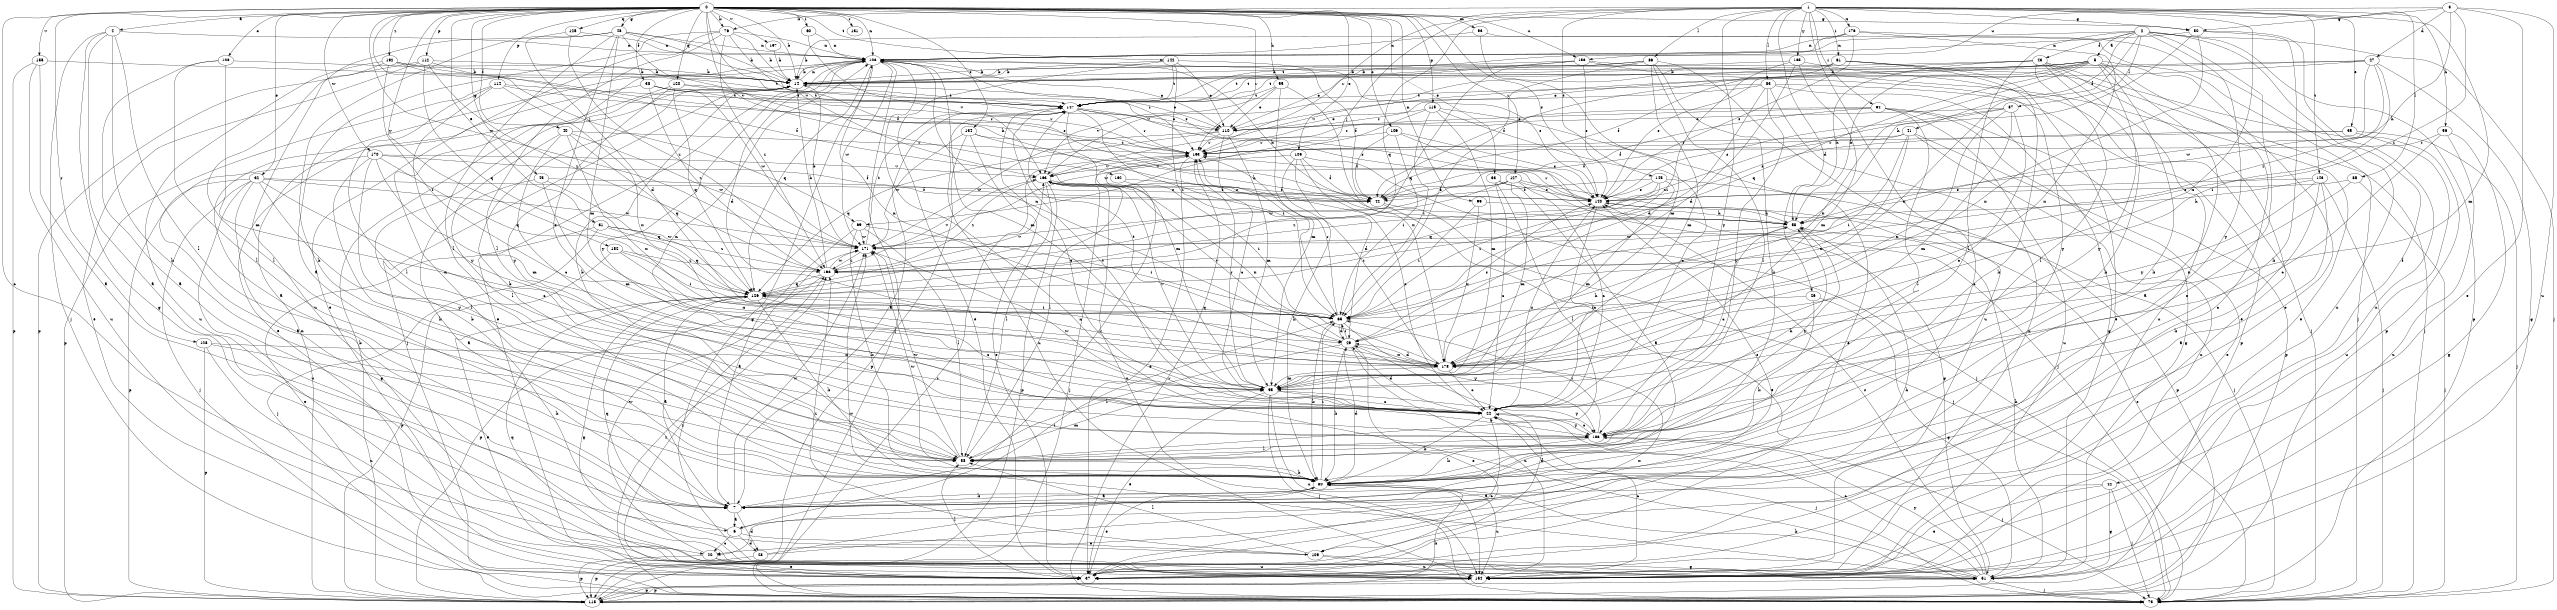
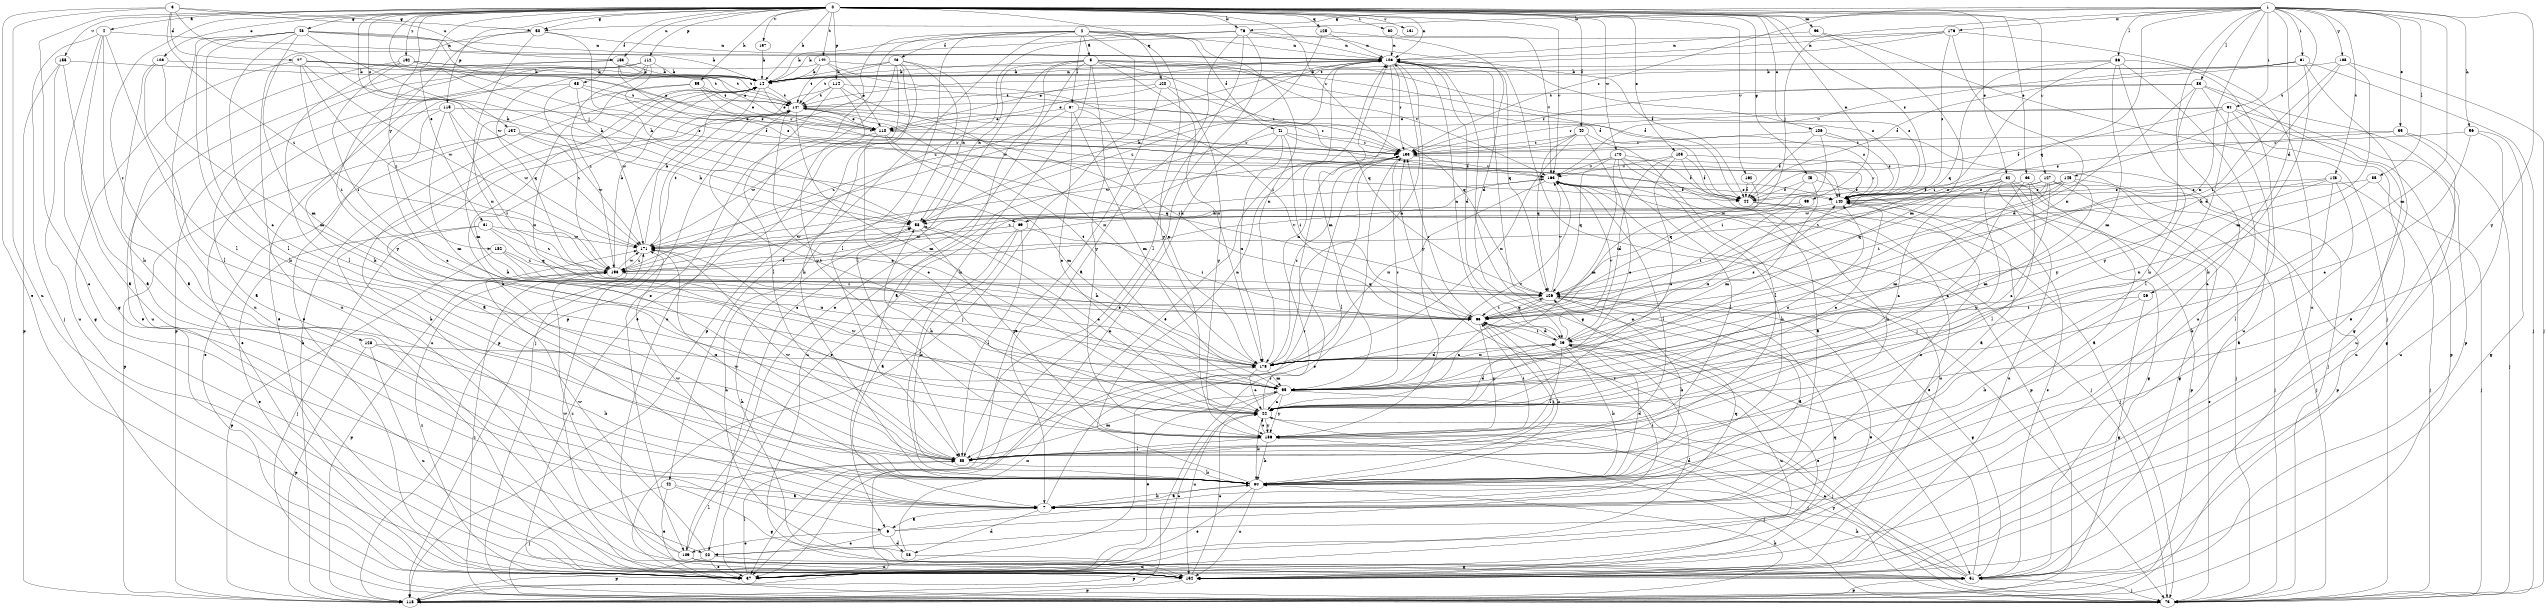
(1636, 423) -> (1760, 549)
